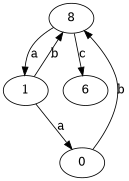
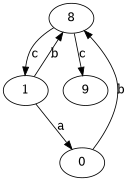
(34, 54) -> (35, 54)
(86, 91) -> (86, 91)
